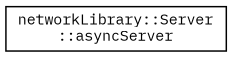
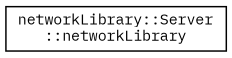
(116, 29) -> (116, 29)
